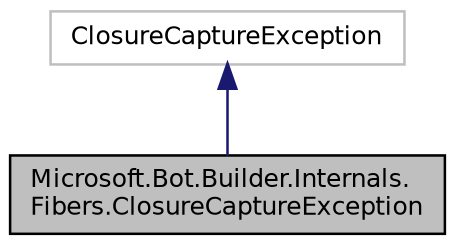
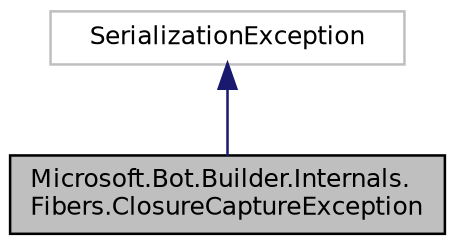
(228, 38) -> (228, 38)
